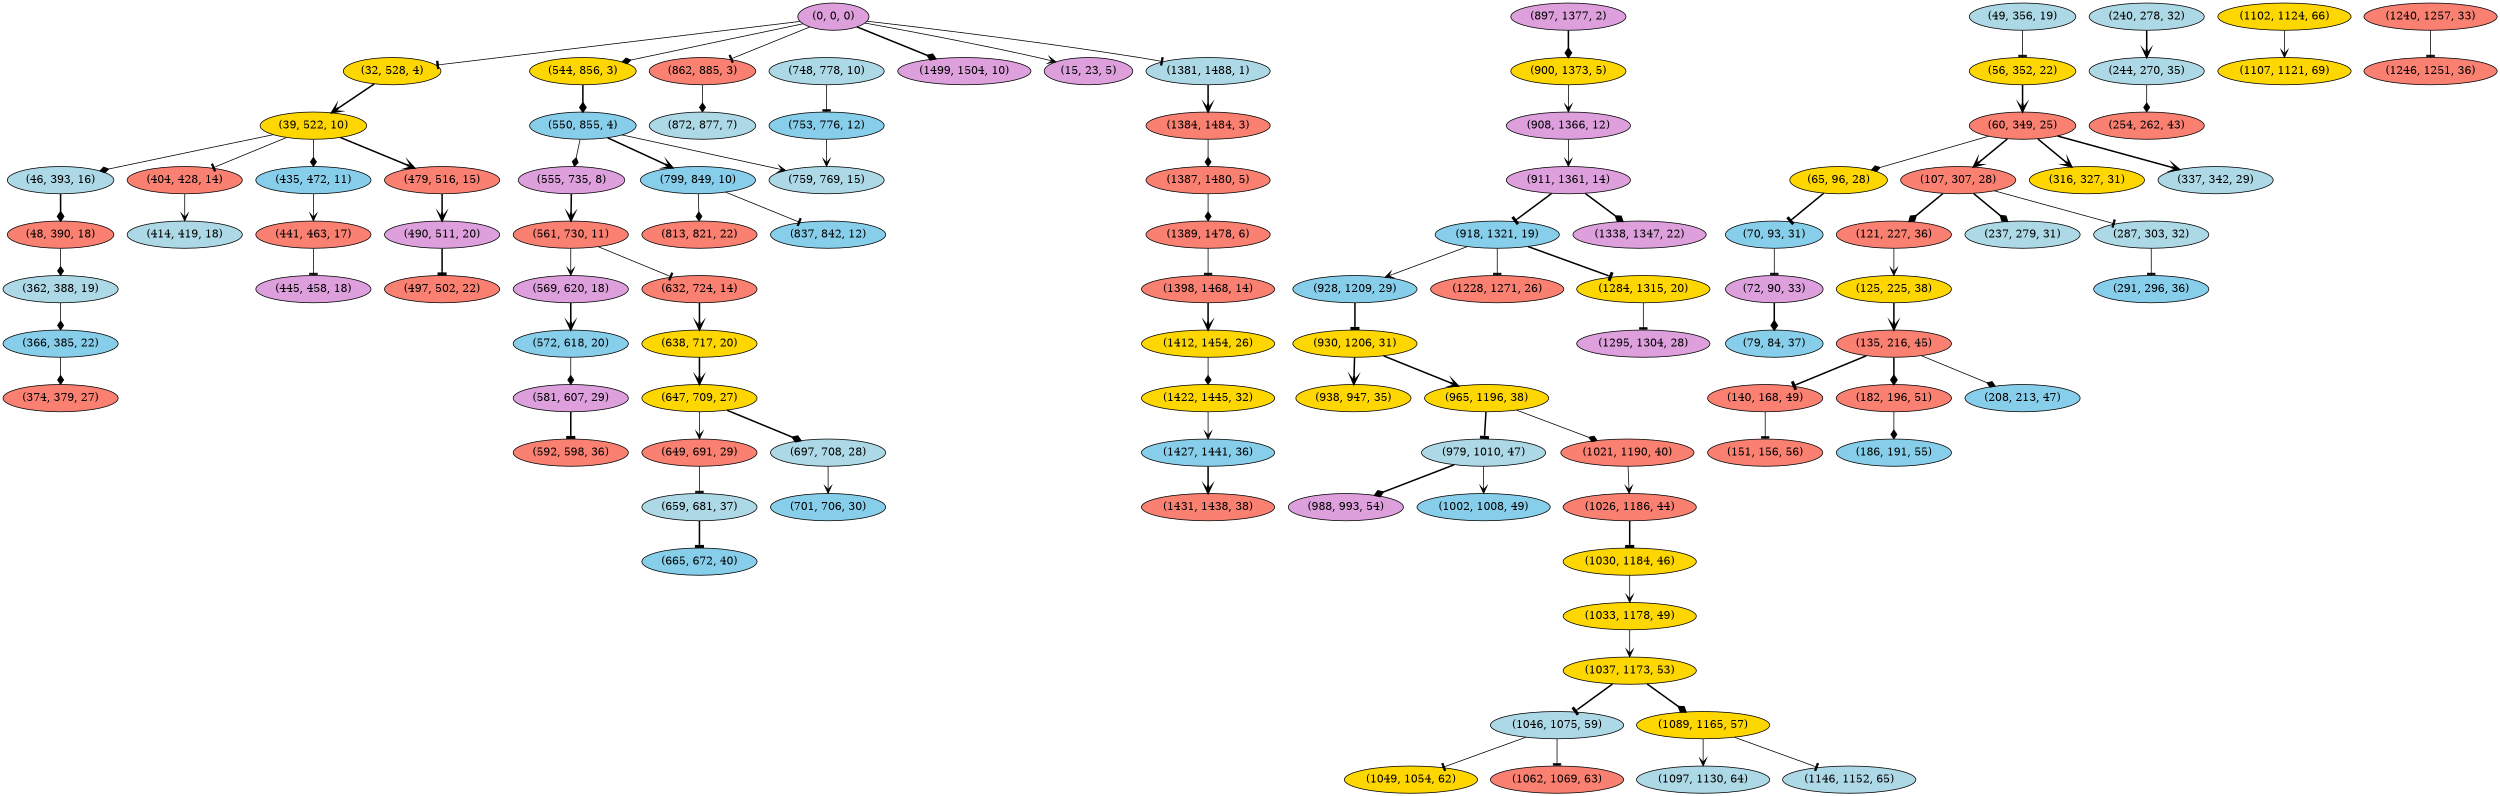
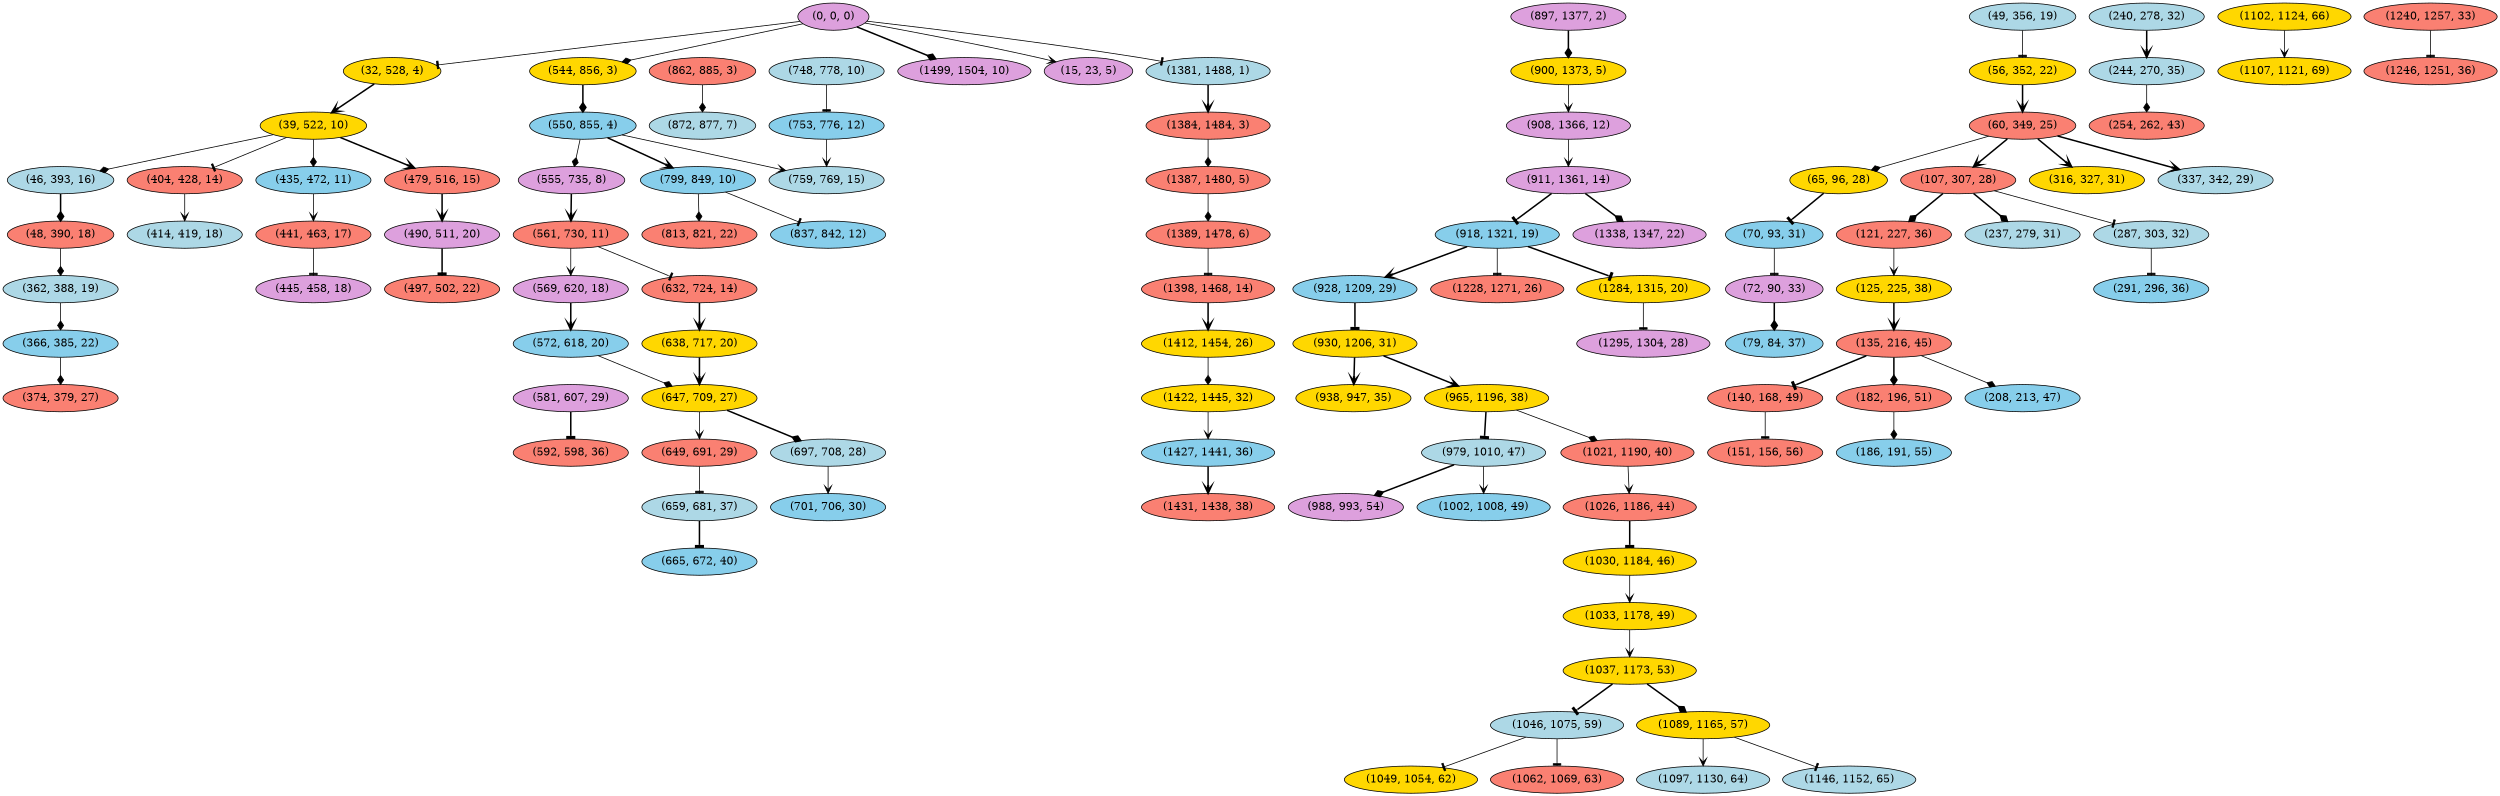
(772, 42) -> none
(1430, 261) -> (1430, 261)
(571, 366) -> (631, 369)
